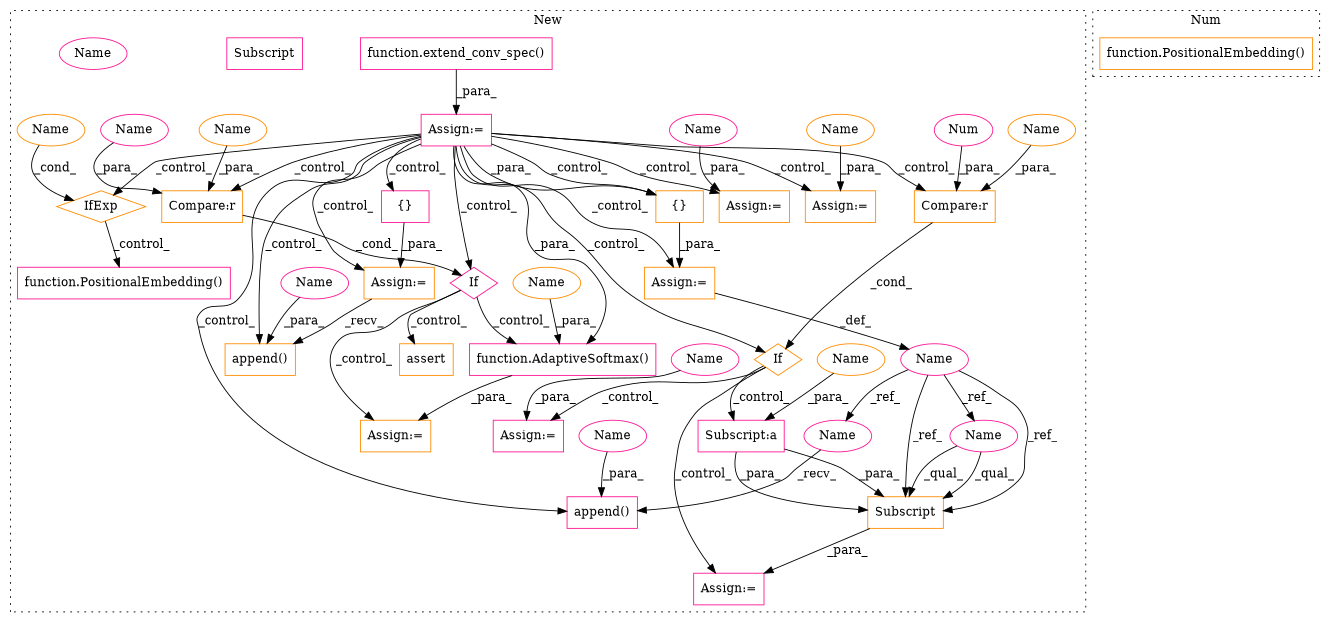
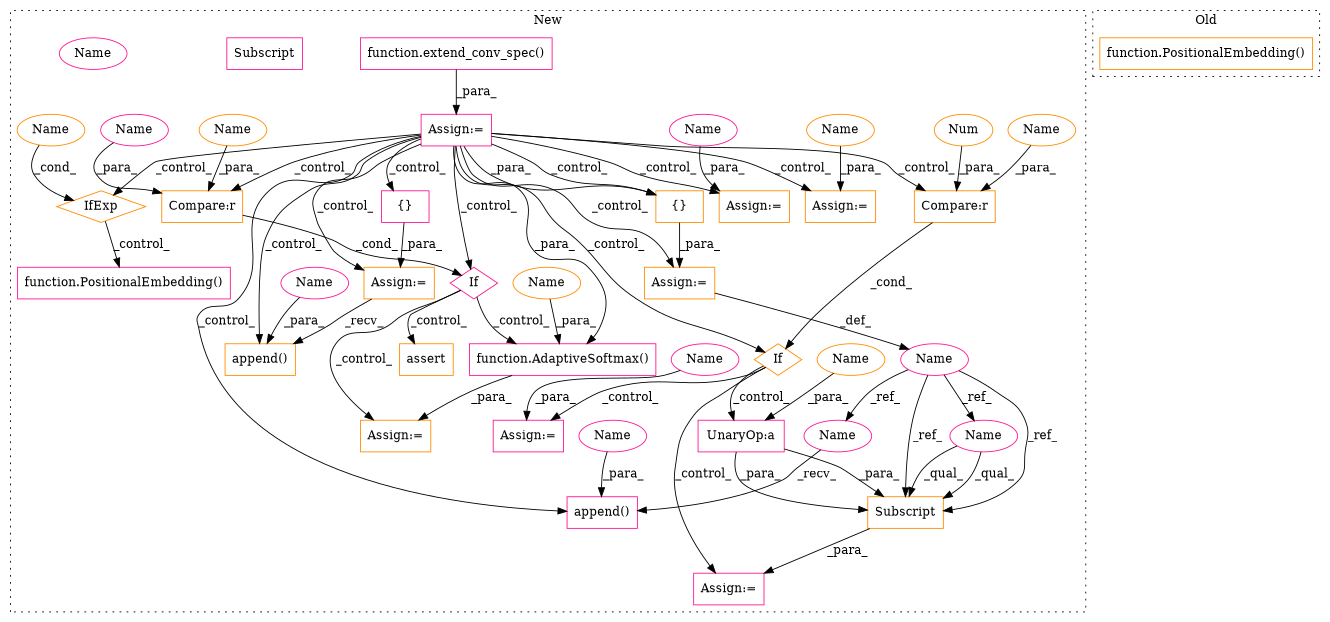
(1206, 21) -> (1206, 21)
(964, 130) -> (964, 130)
(741, 436) -> (741, 436)
